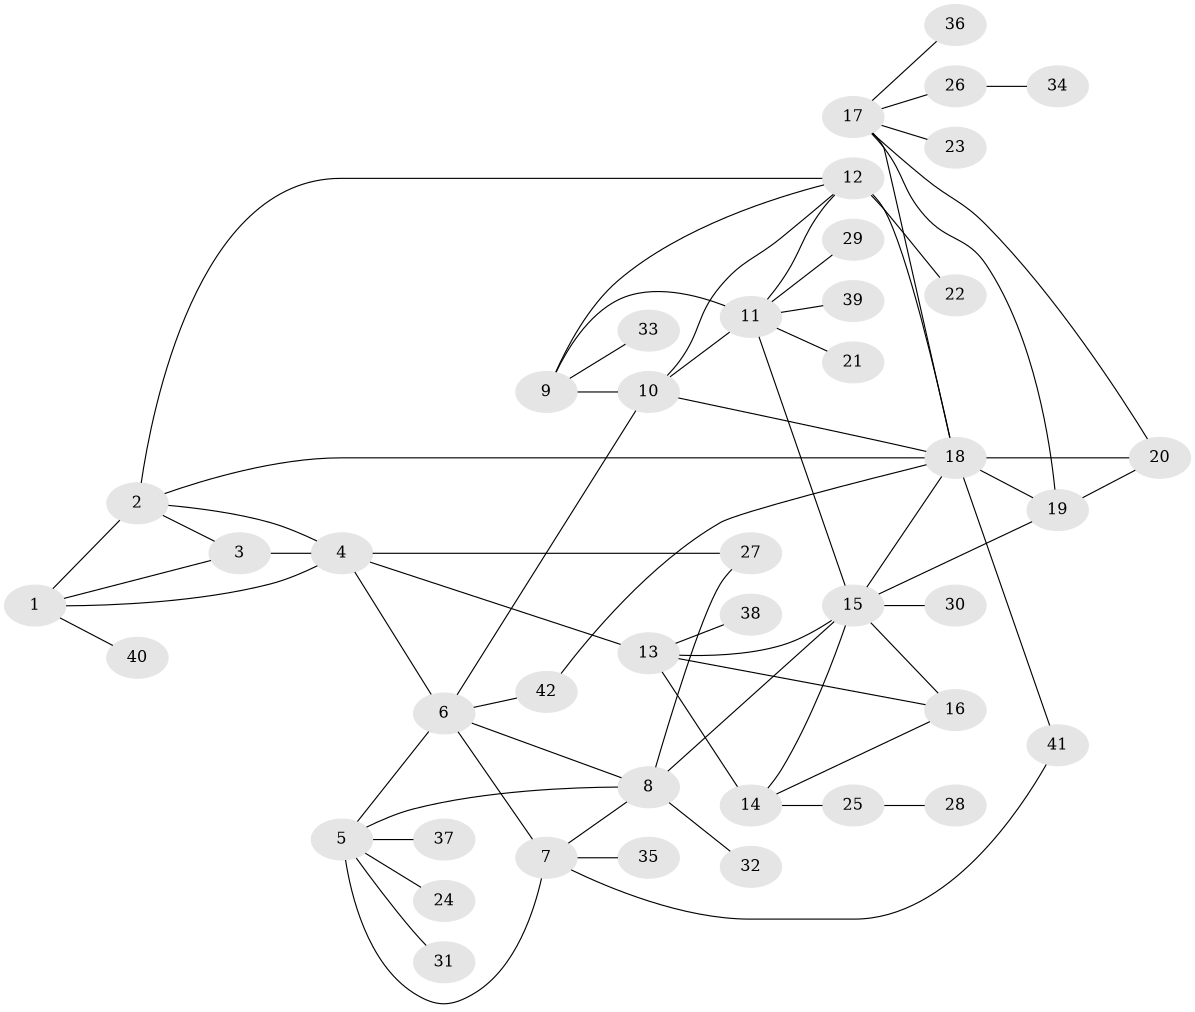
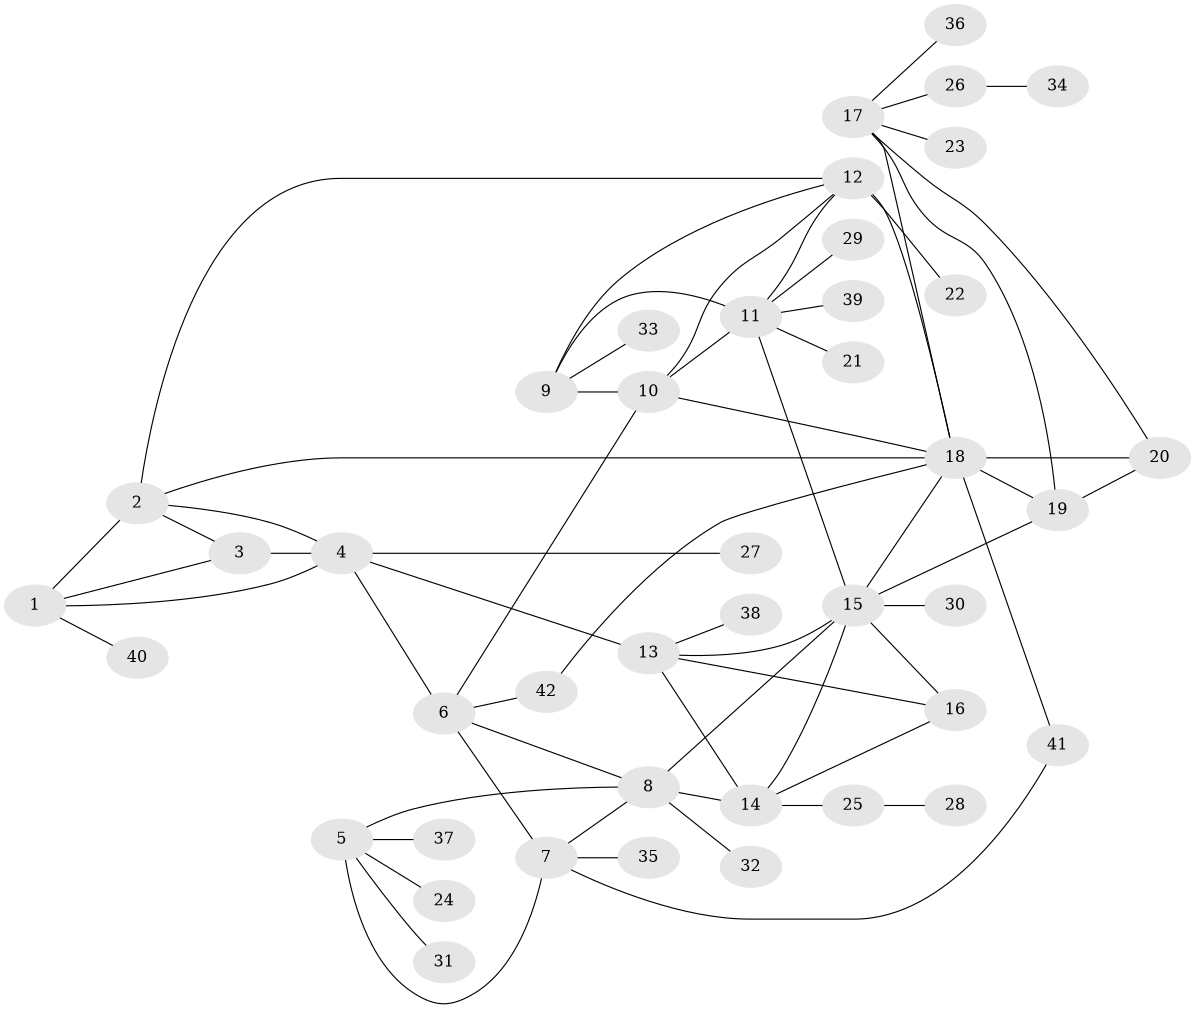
(686, 671) -> (700, 796)
(393, 777) -> none
